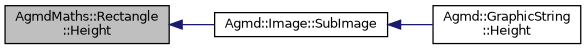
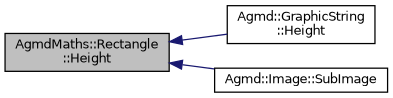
(417, 25) -> (205, 37)
